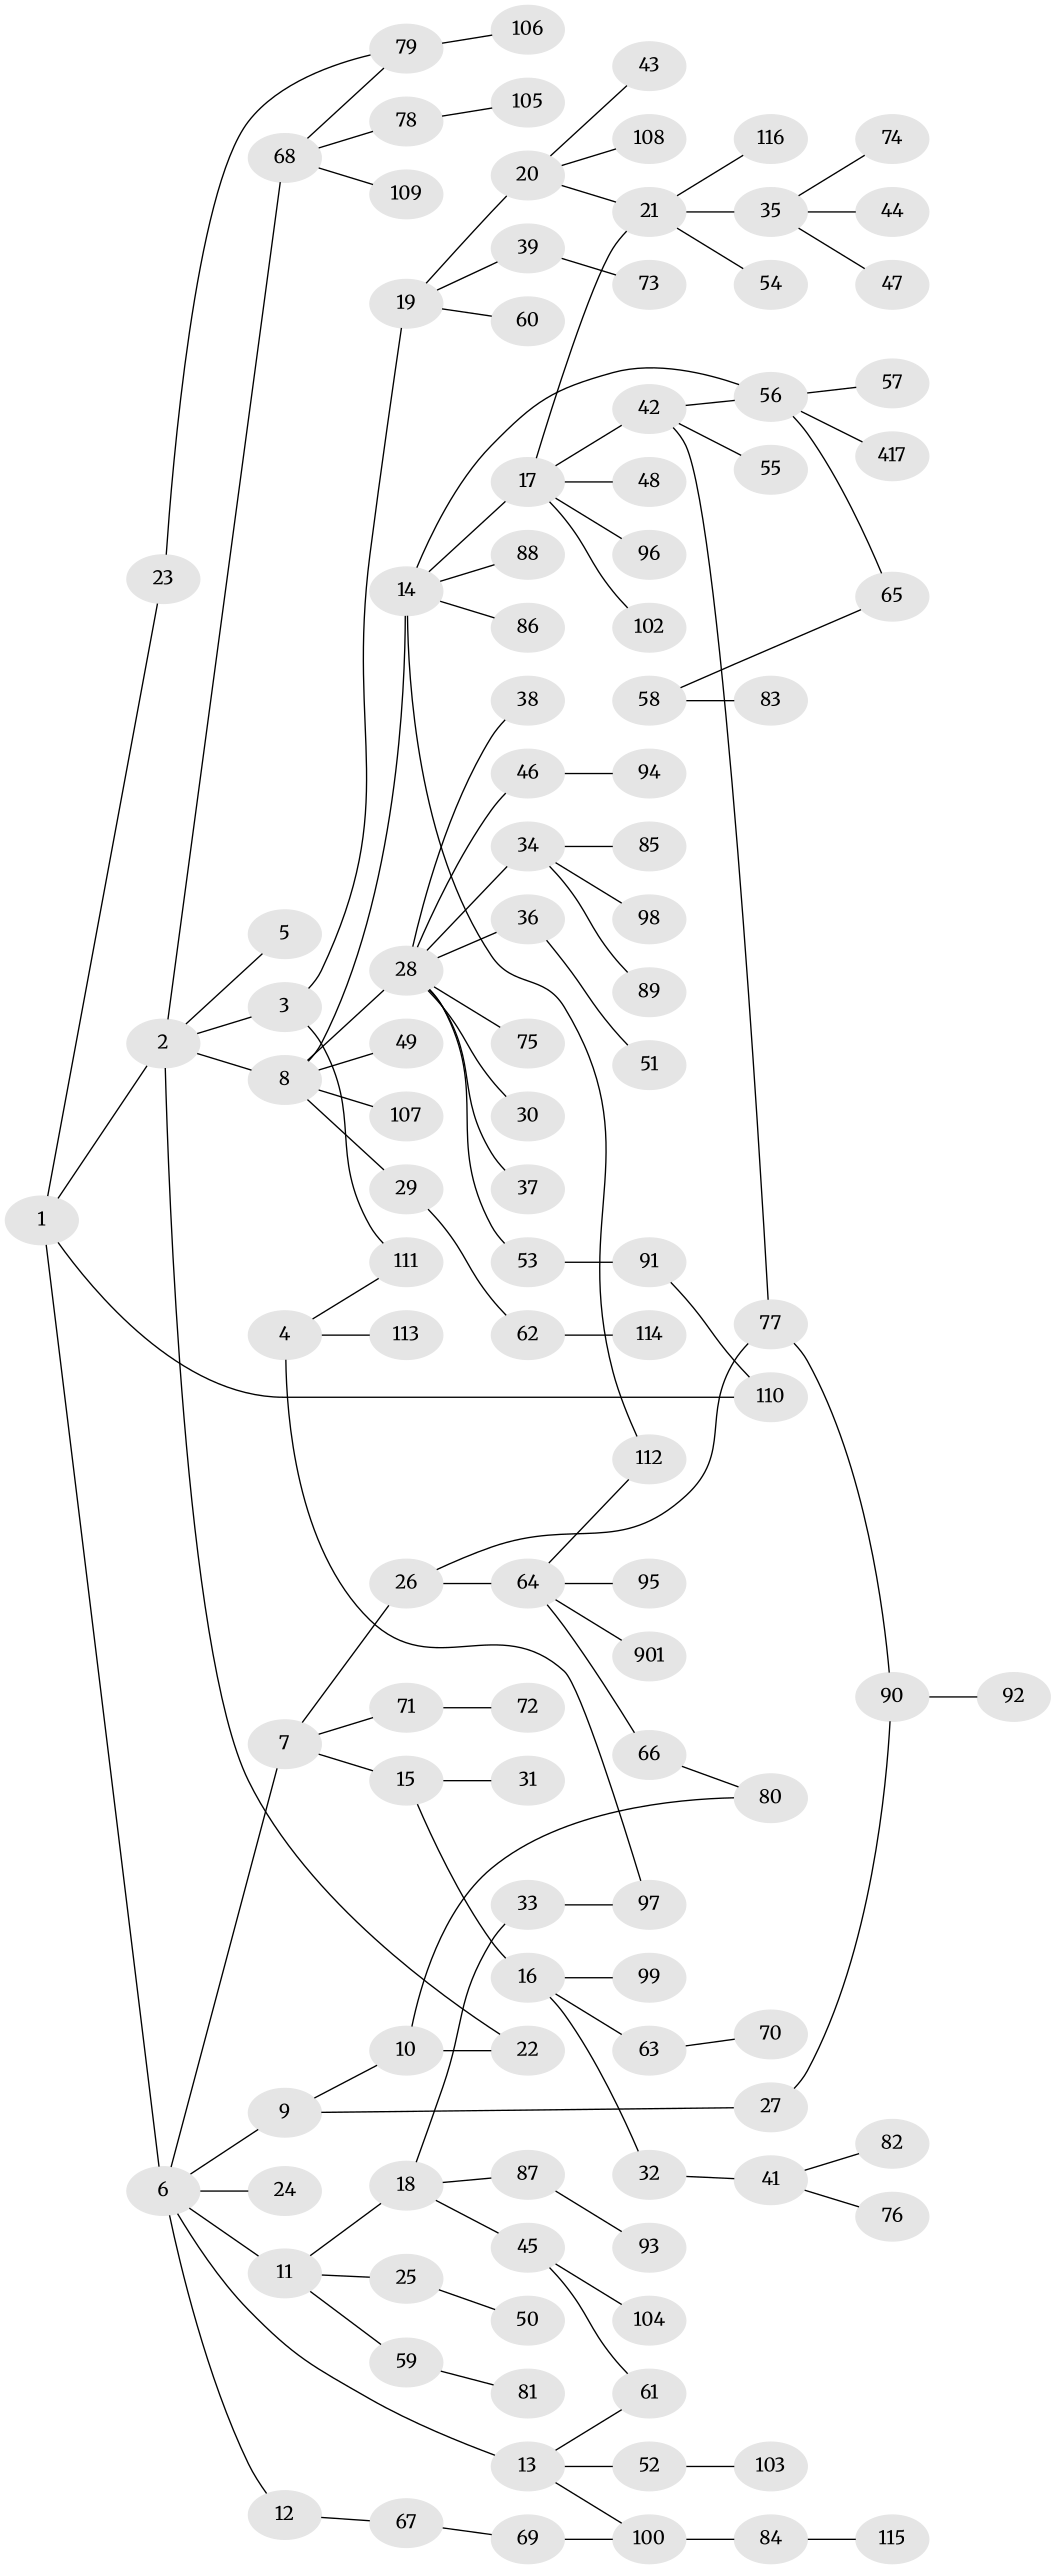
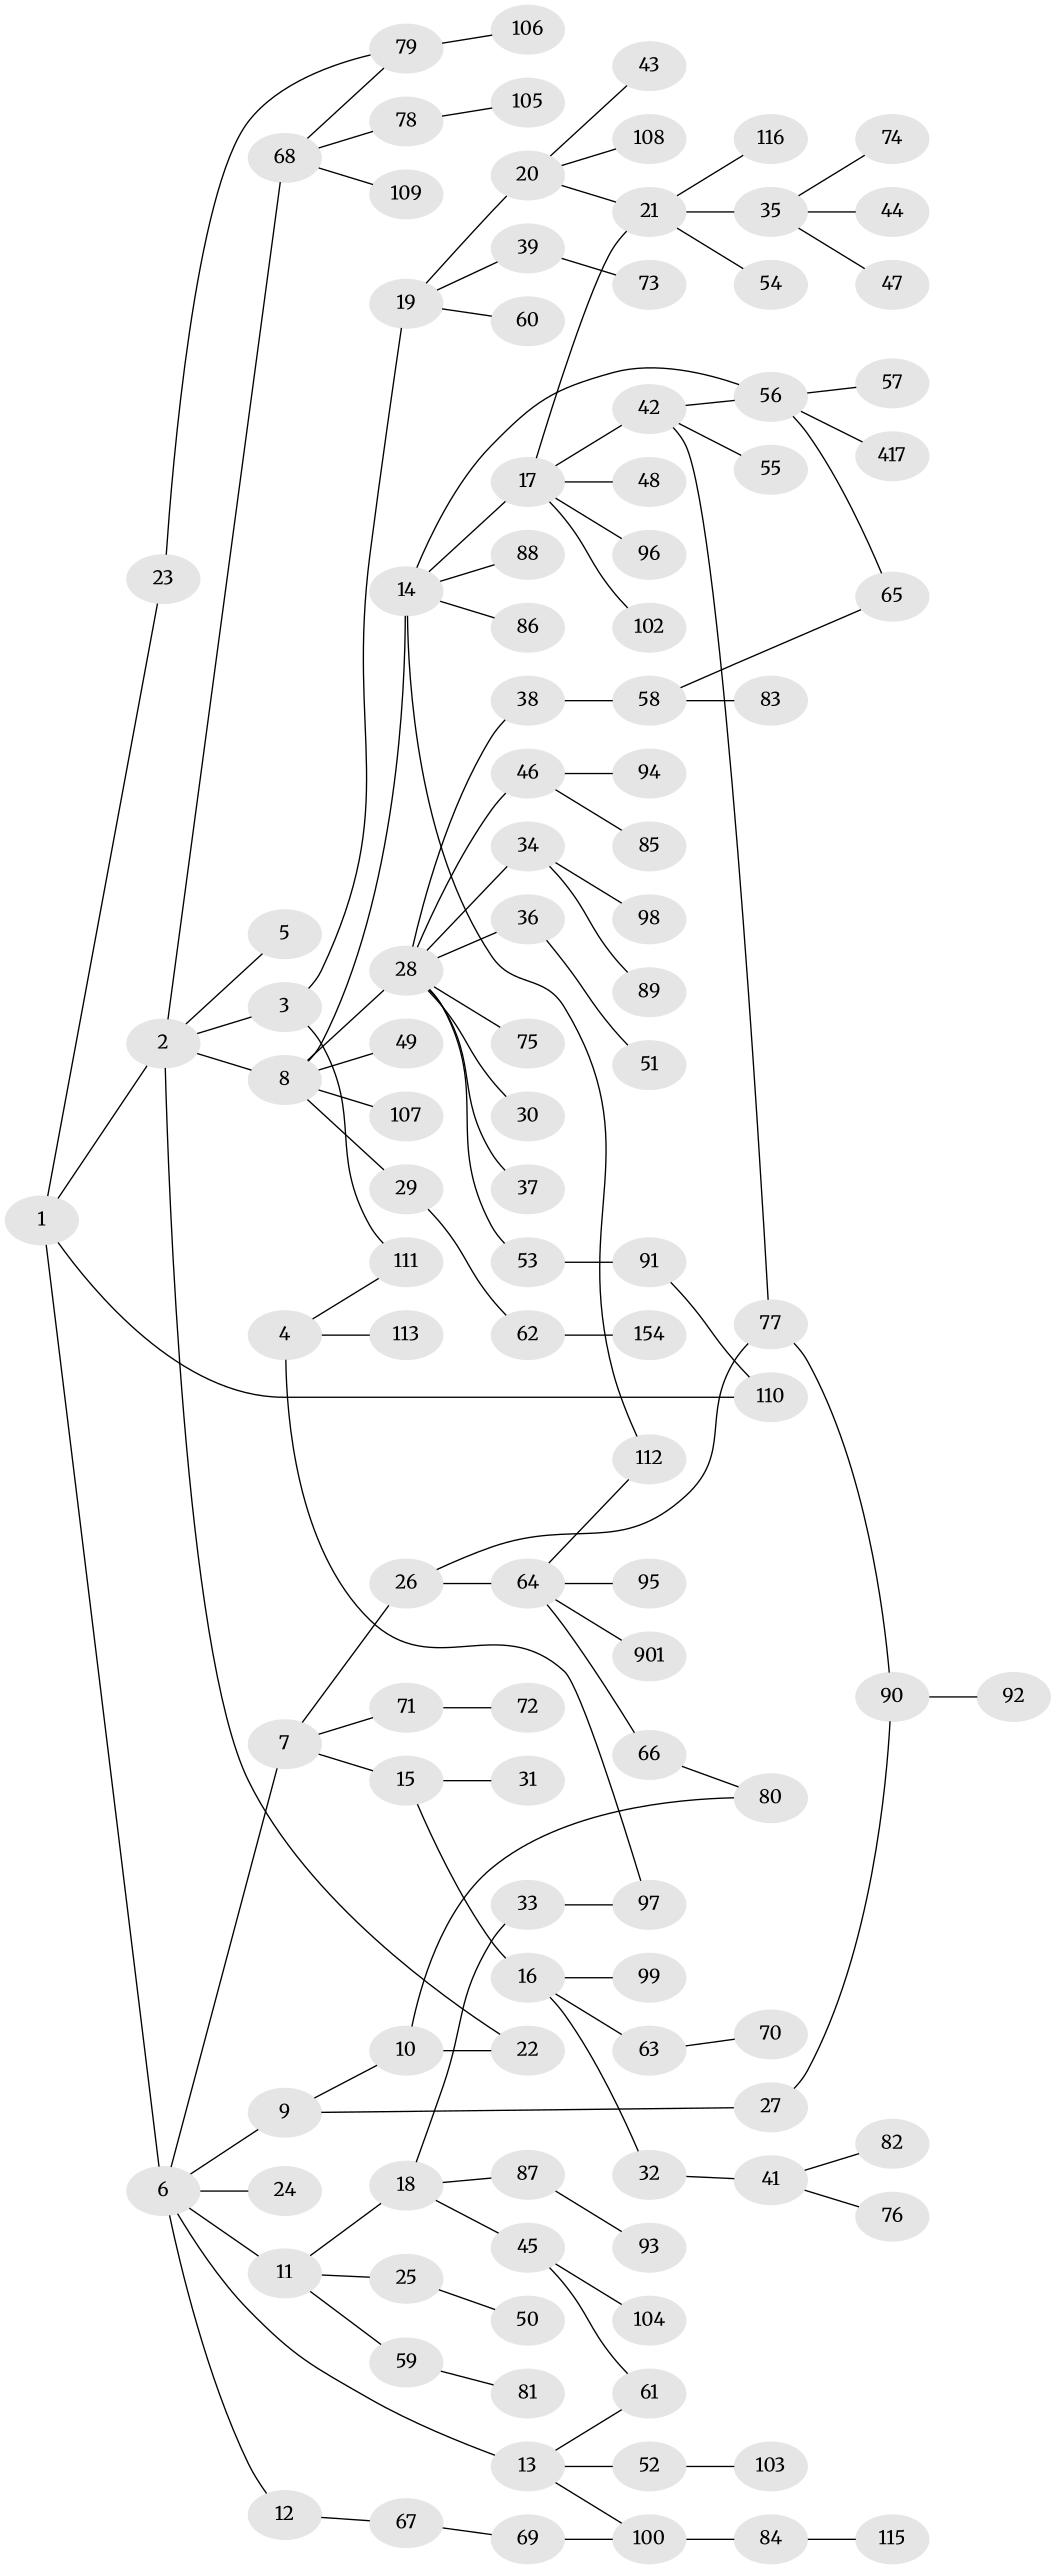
none -> (589, 701)
(589, 846) -> (589, 810)
(649, 1335) -> (649, 1335)
